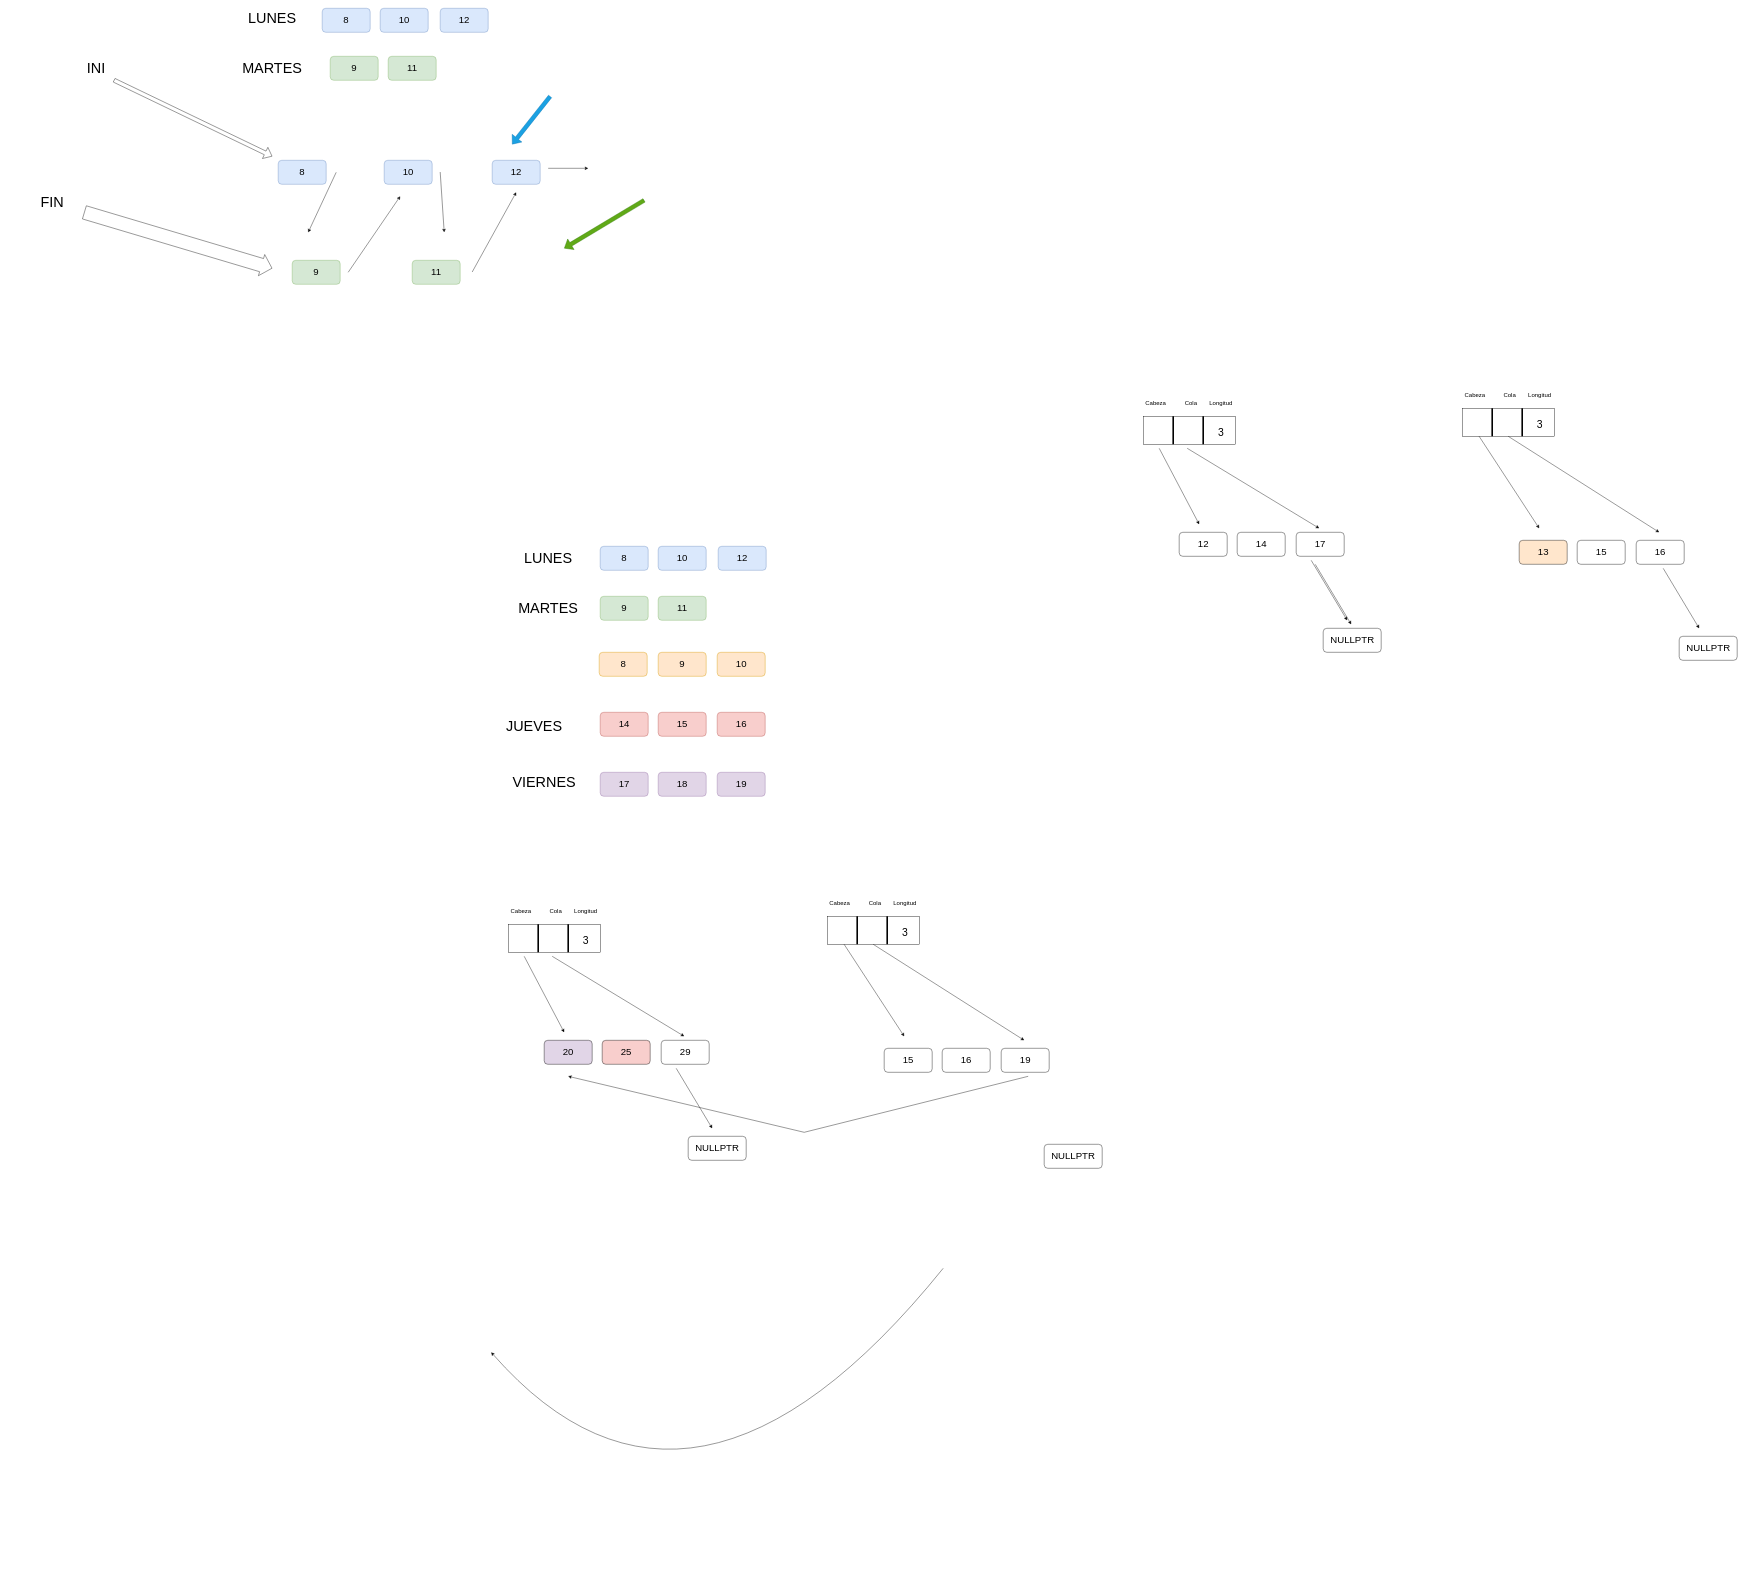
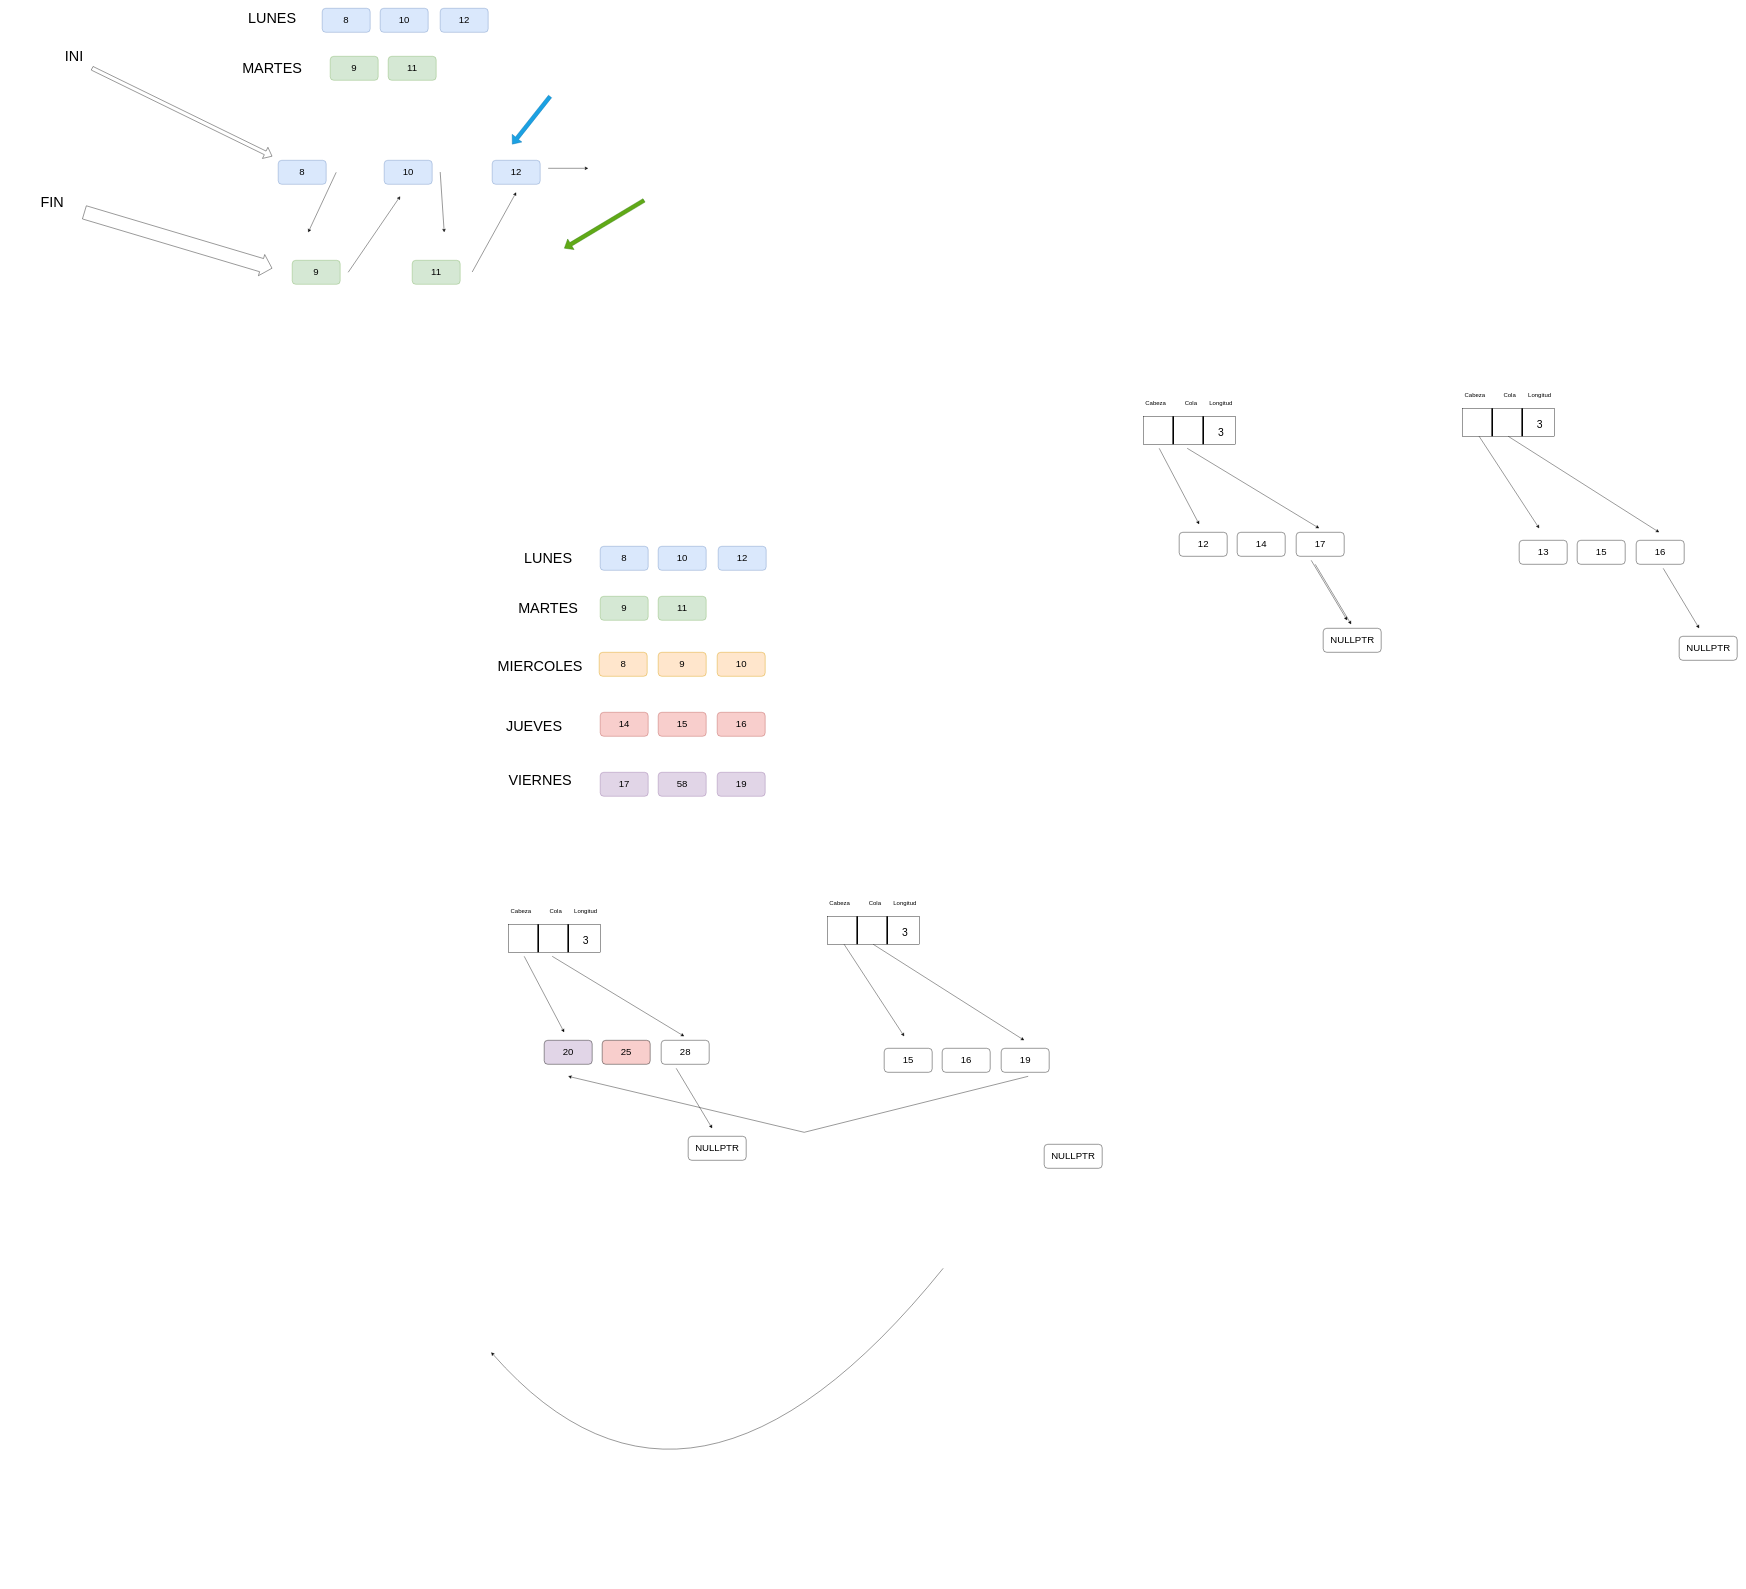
(96, 68) -> (74, 56)
(1543, 552) -> (1543, 552)
none -> (540, 666)
(544, 782) -> (540, 780)
(682, 784) -> (682, 784)
(685, 1052) -> (685, 1052)
